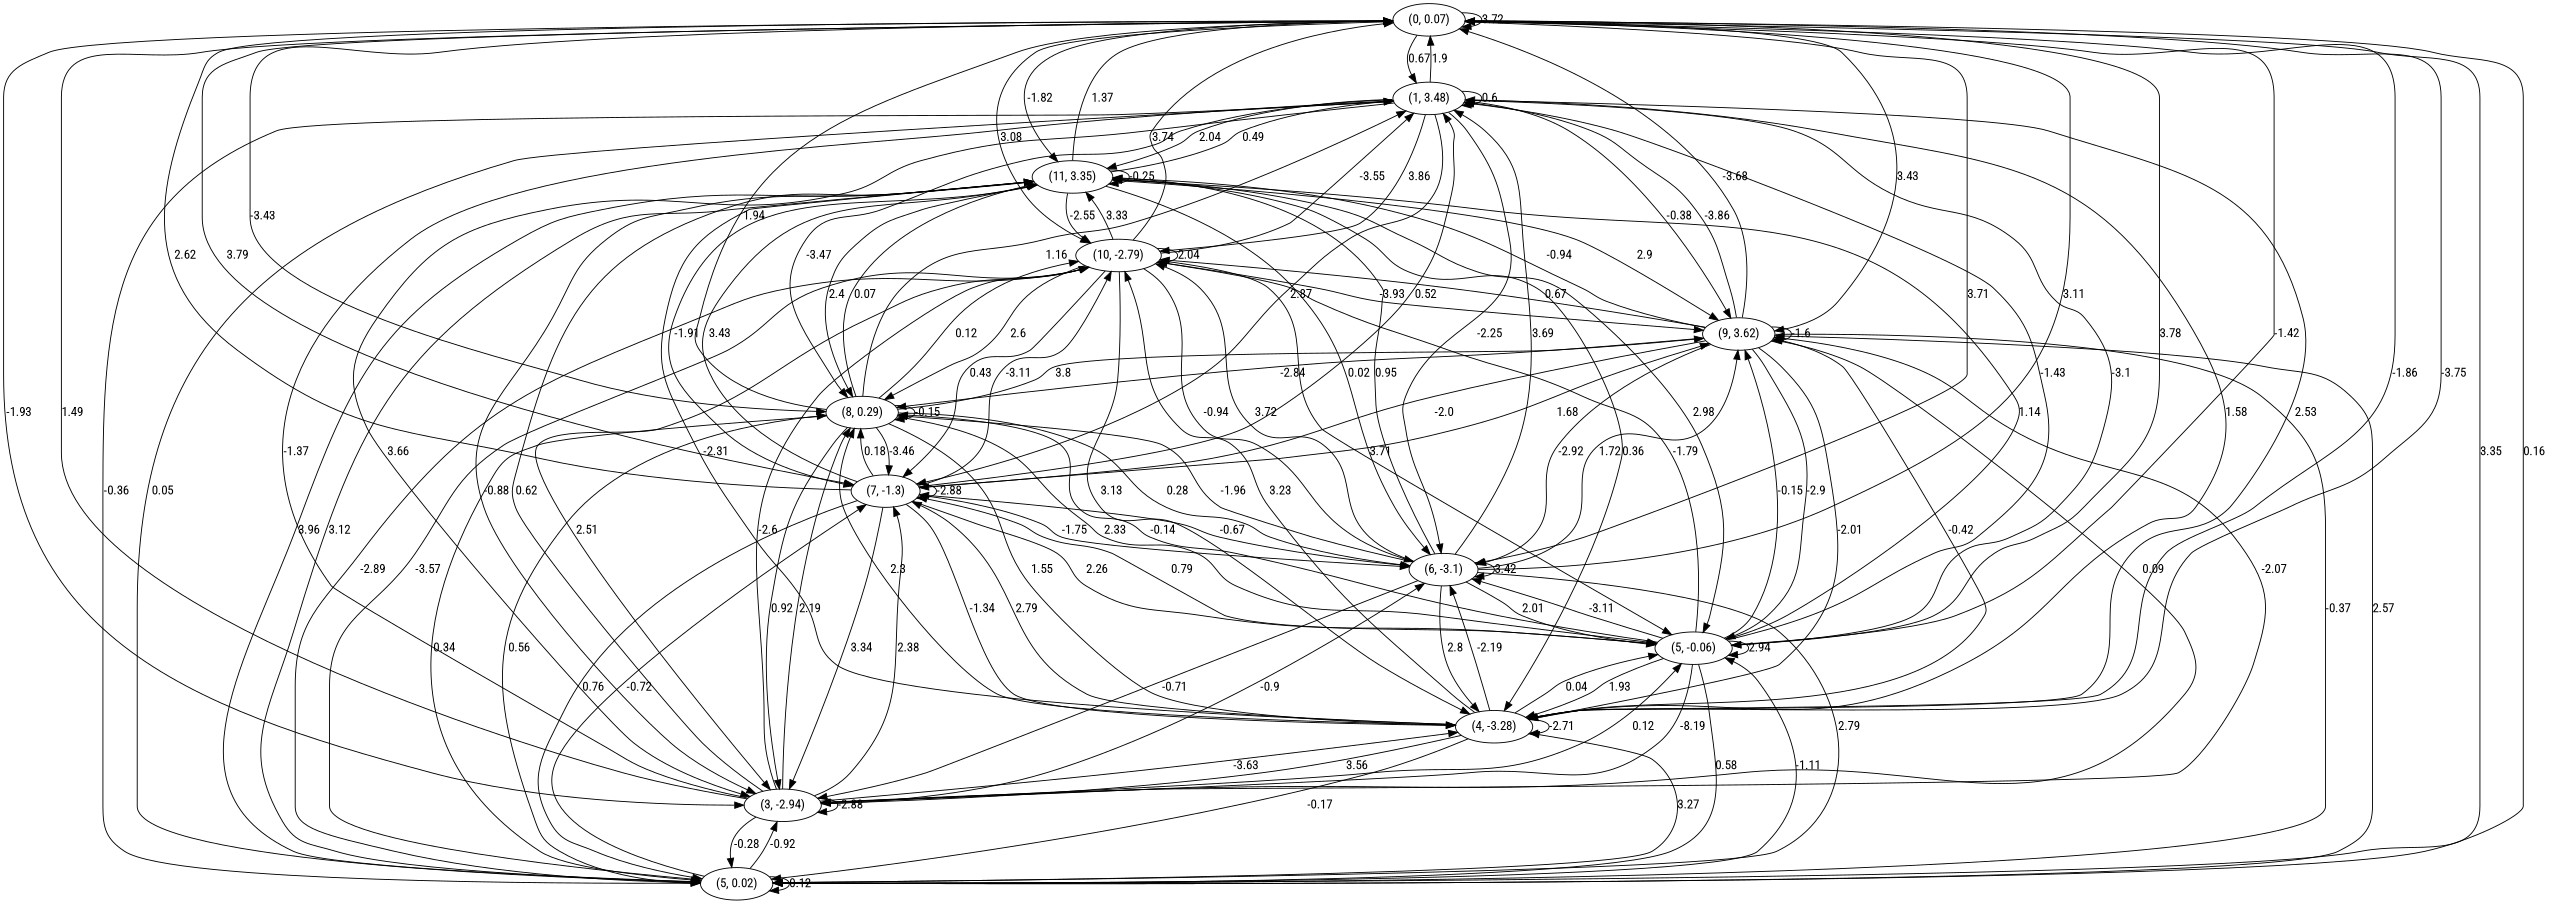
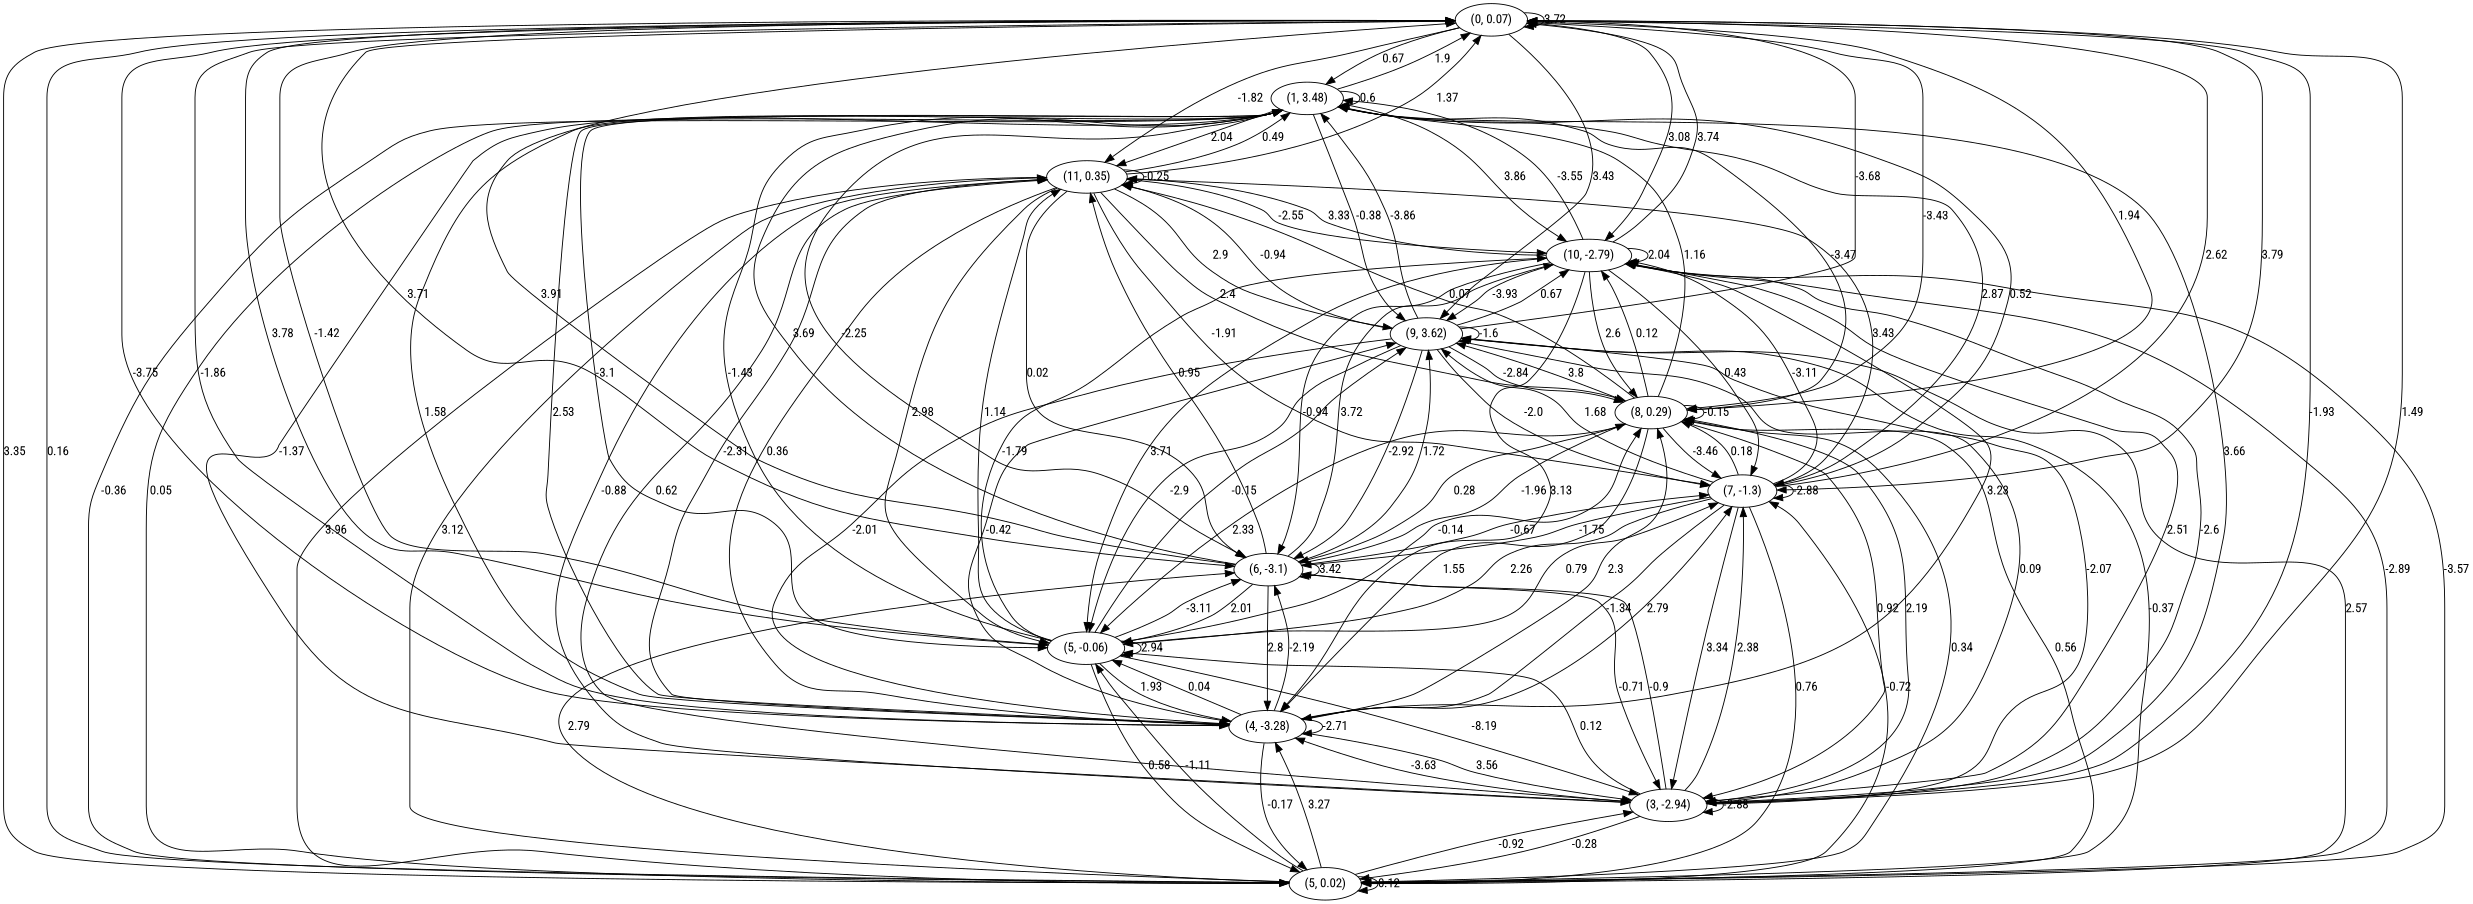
(1072, 177) -> (1087, 177)
(2074, 295) -> (552, 295)
(1796, 838) -> (578, 751)
